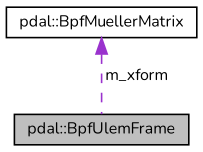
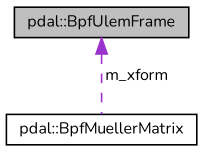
(102, 84) -> (102, 84)
